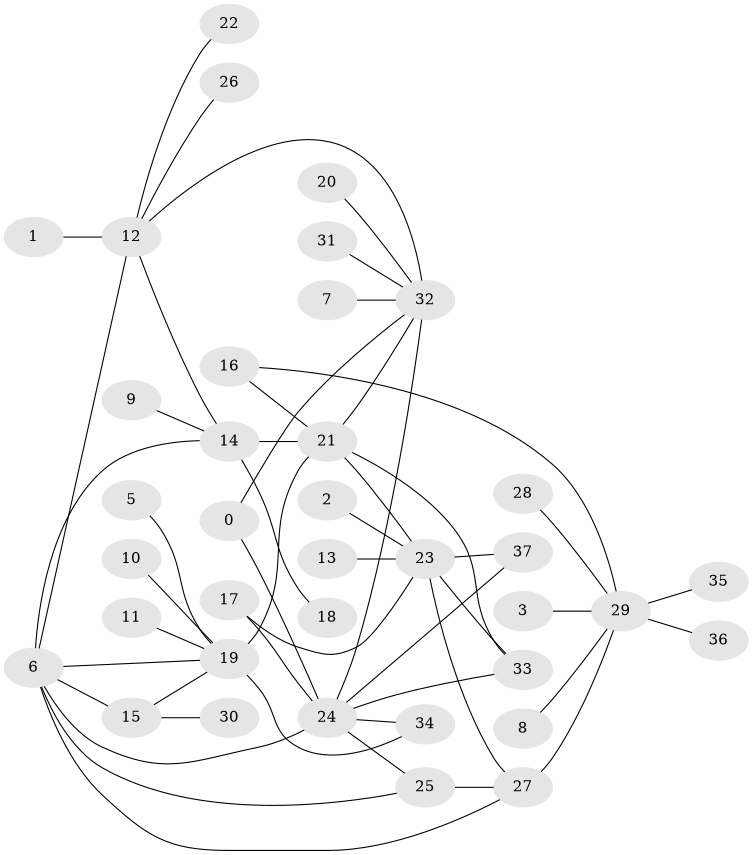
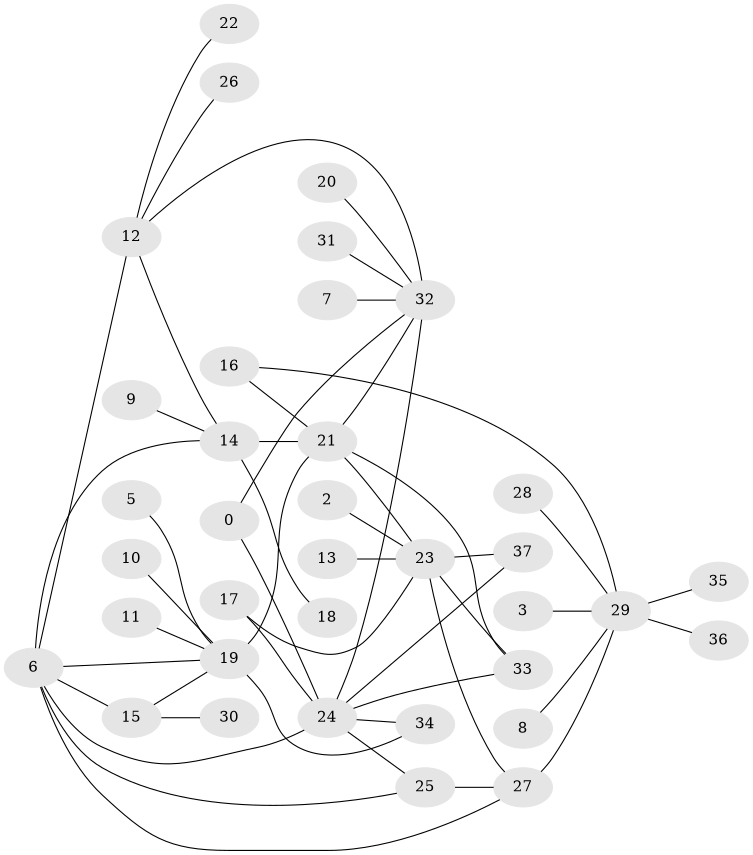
(34, 237) -> none
